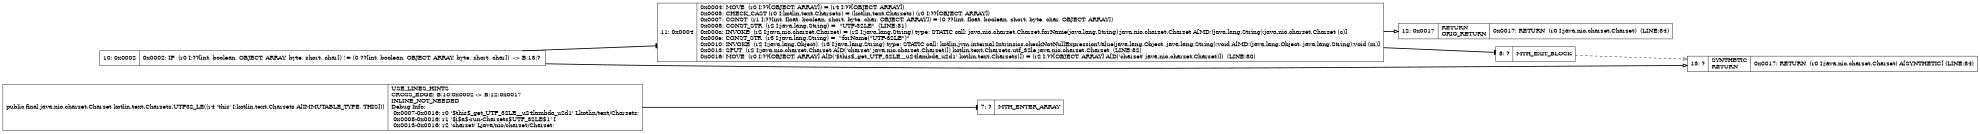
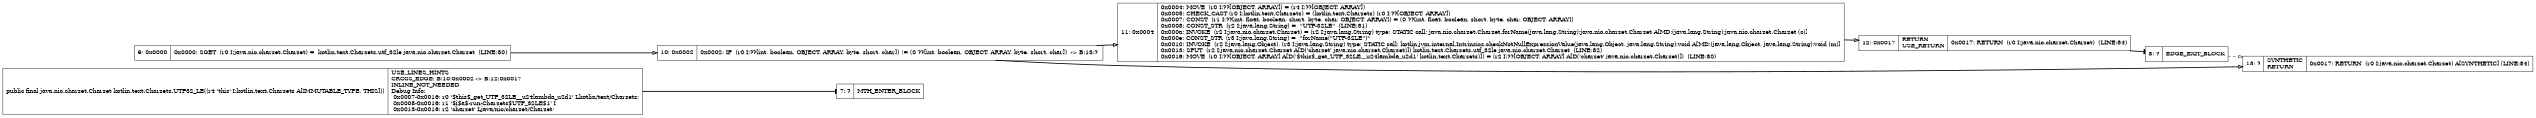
(1464, 34) -> (1923, 46)
(589, 48) -> (1105, 45)
(1439, 50) -> (2136, 51)
none -> (323, 53)
(1544, 54) -> (2195, 54)
(1029, 107) -> (889, 91)
